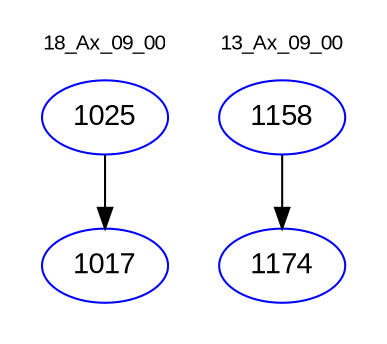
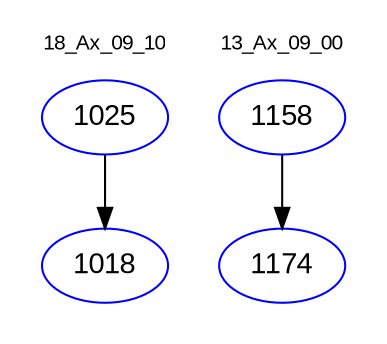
(105, 44) -> (105, 44)
(105, 266) -> (105, 266)
